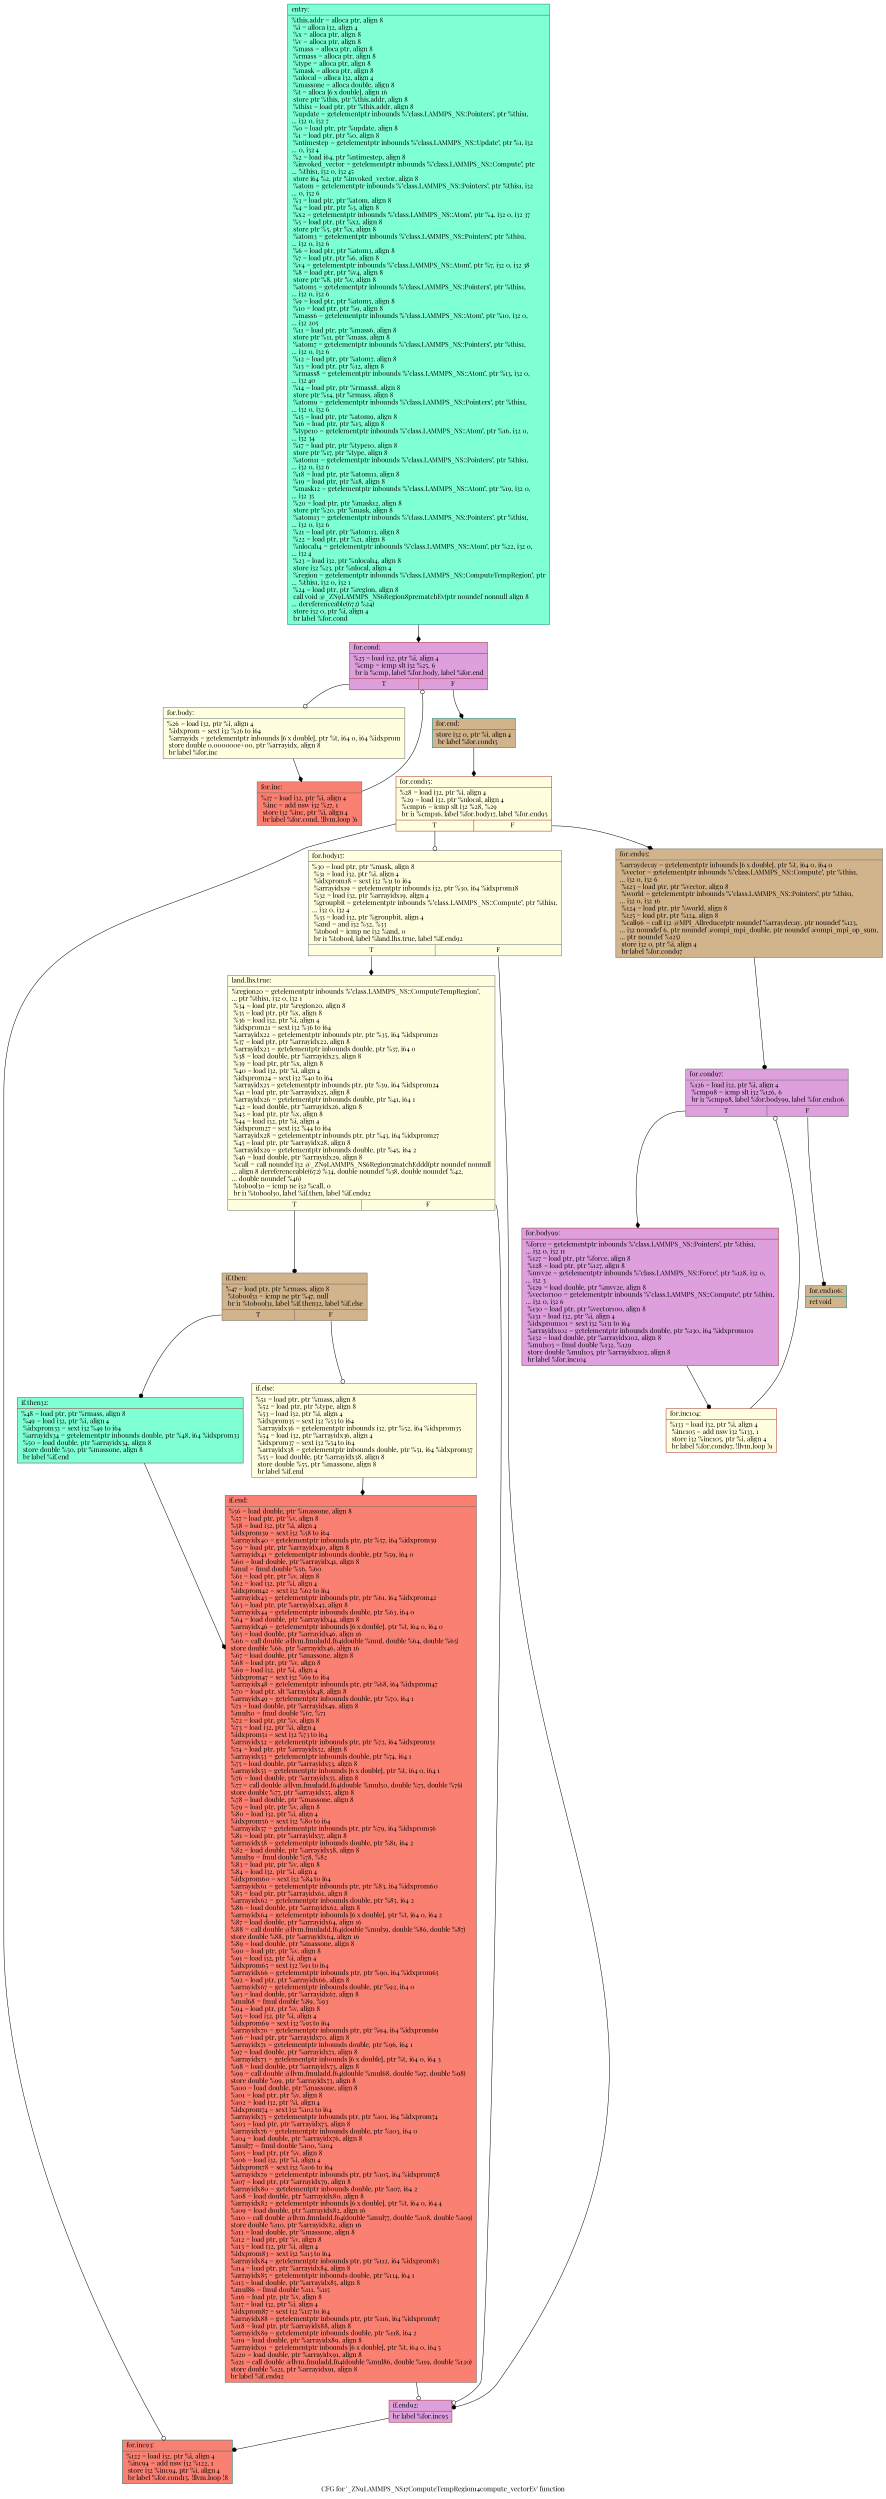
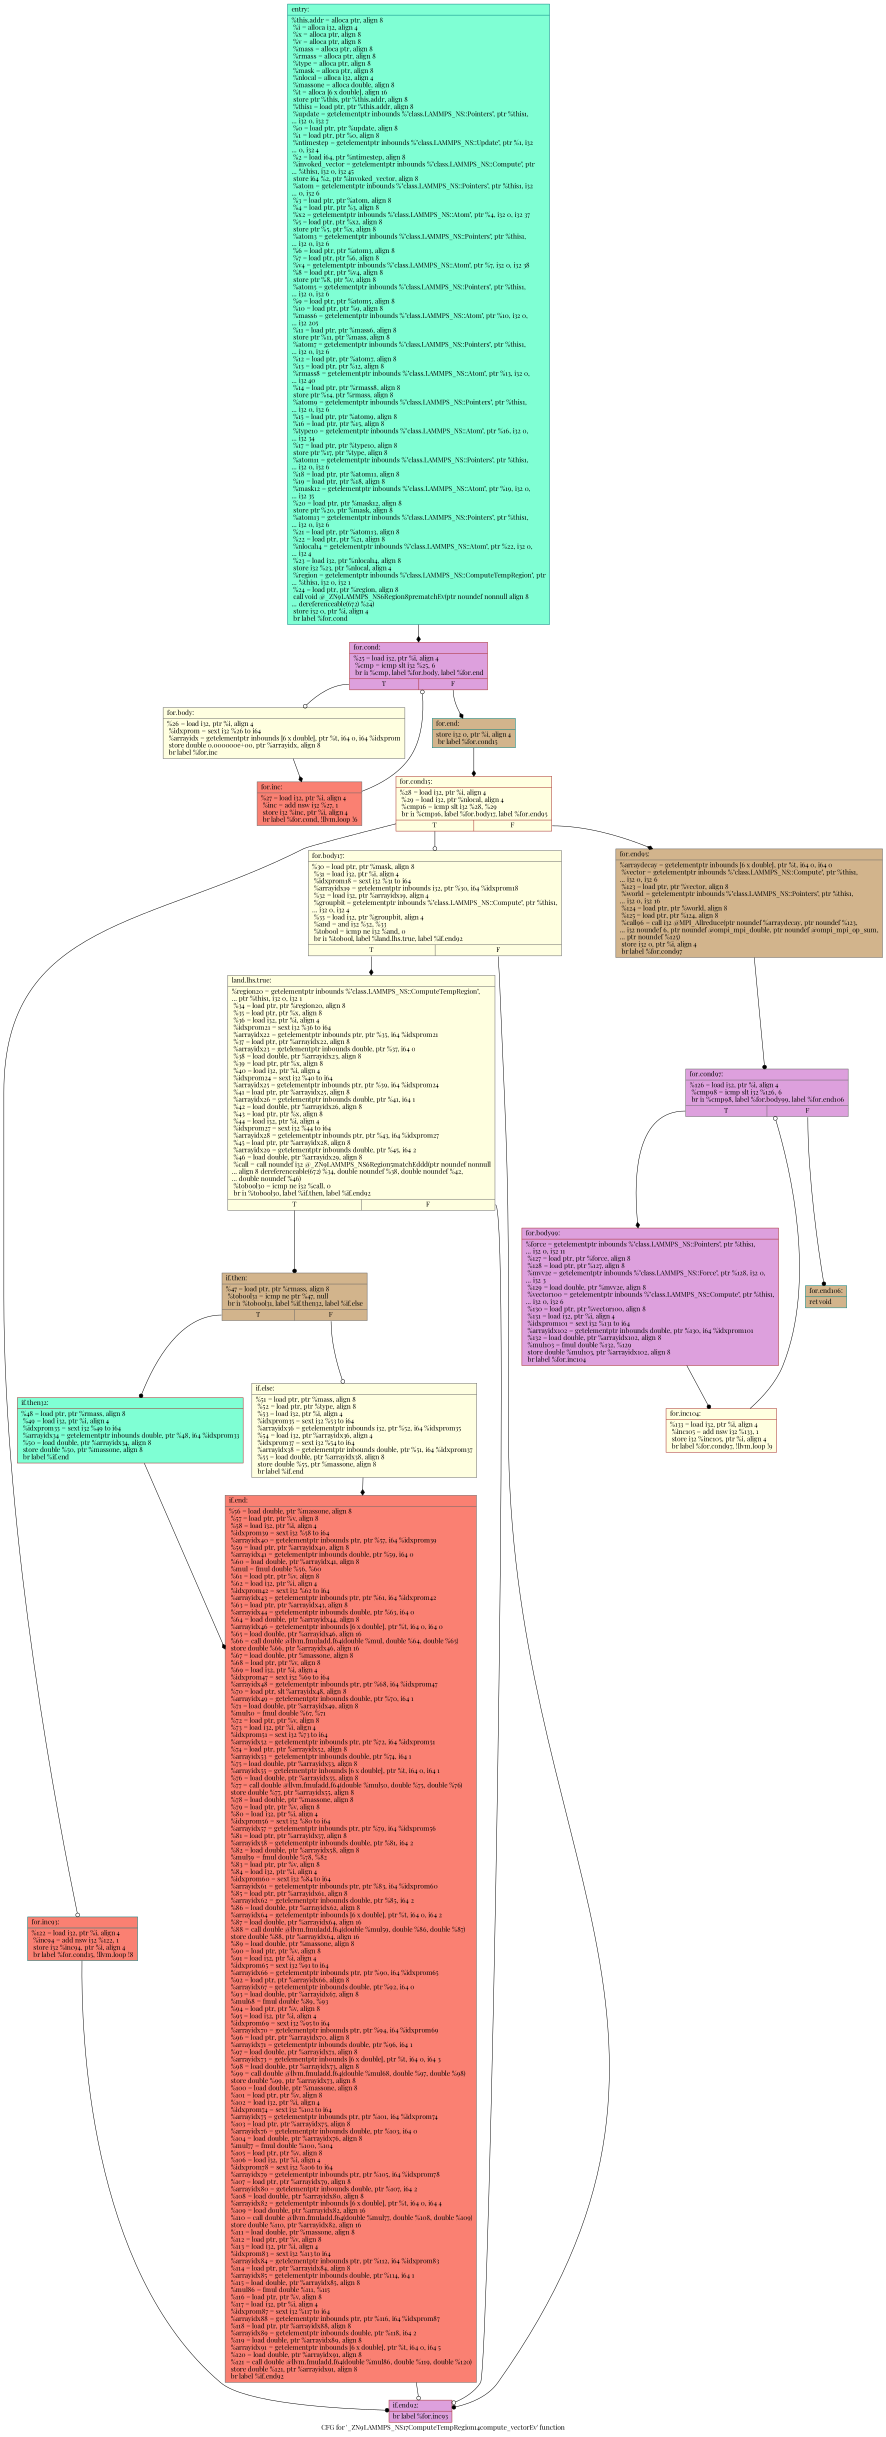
(313, 2434) -> (138, 2266)
